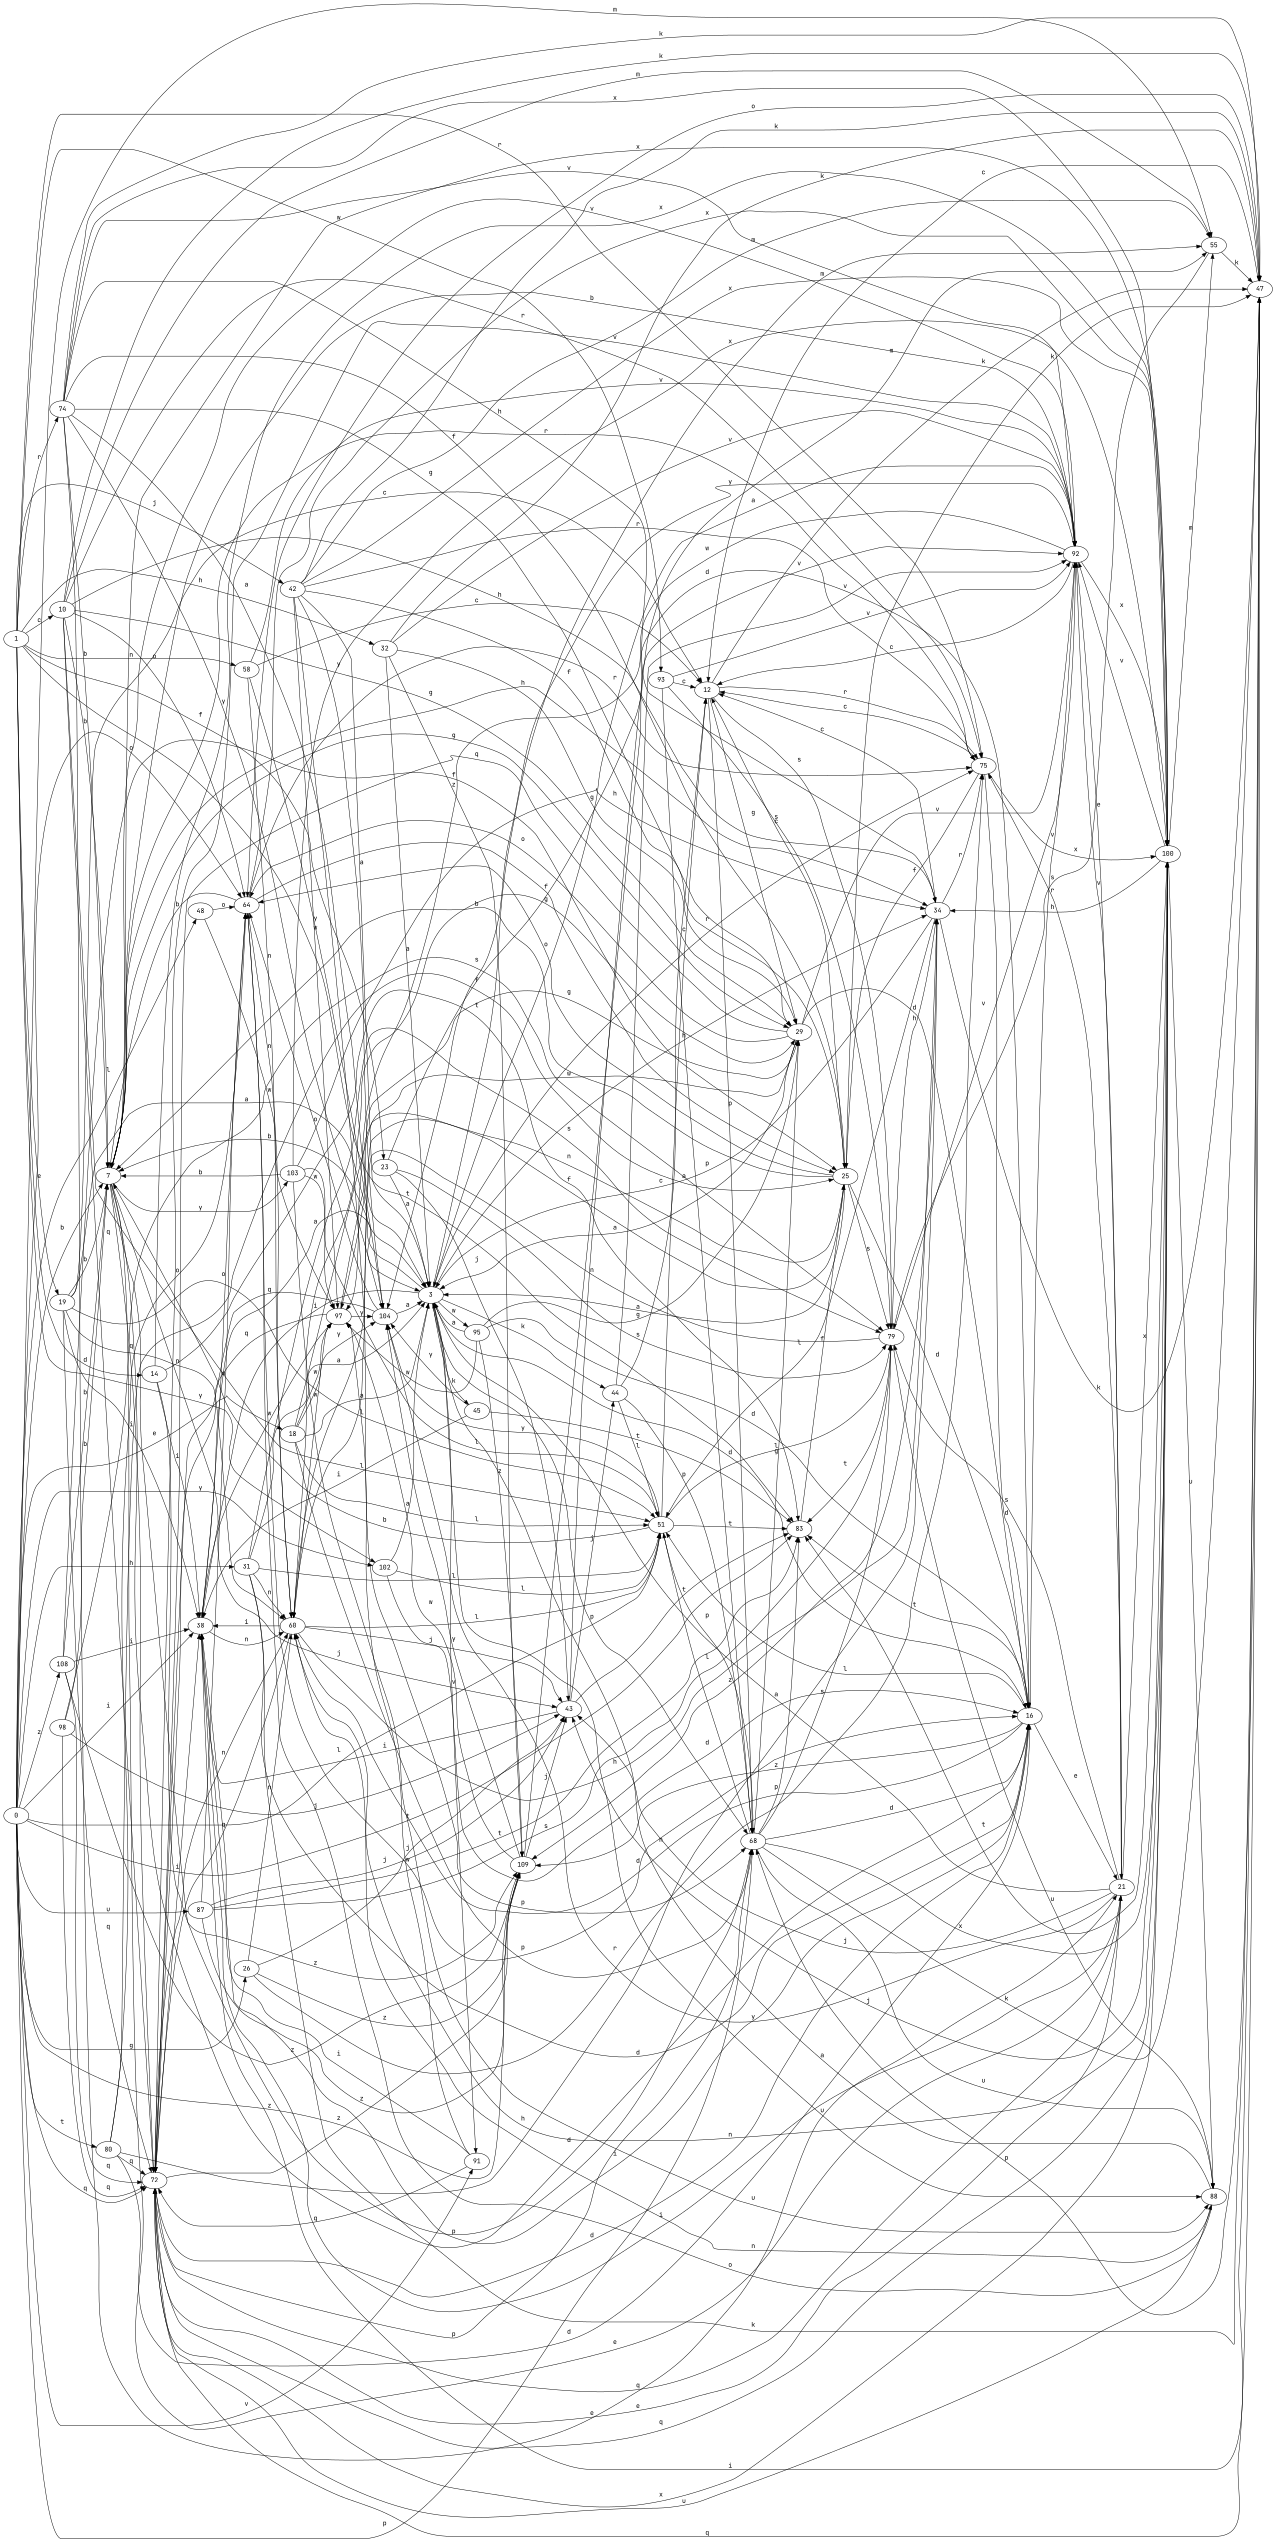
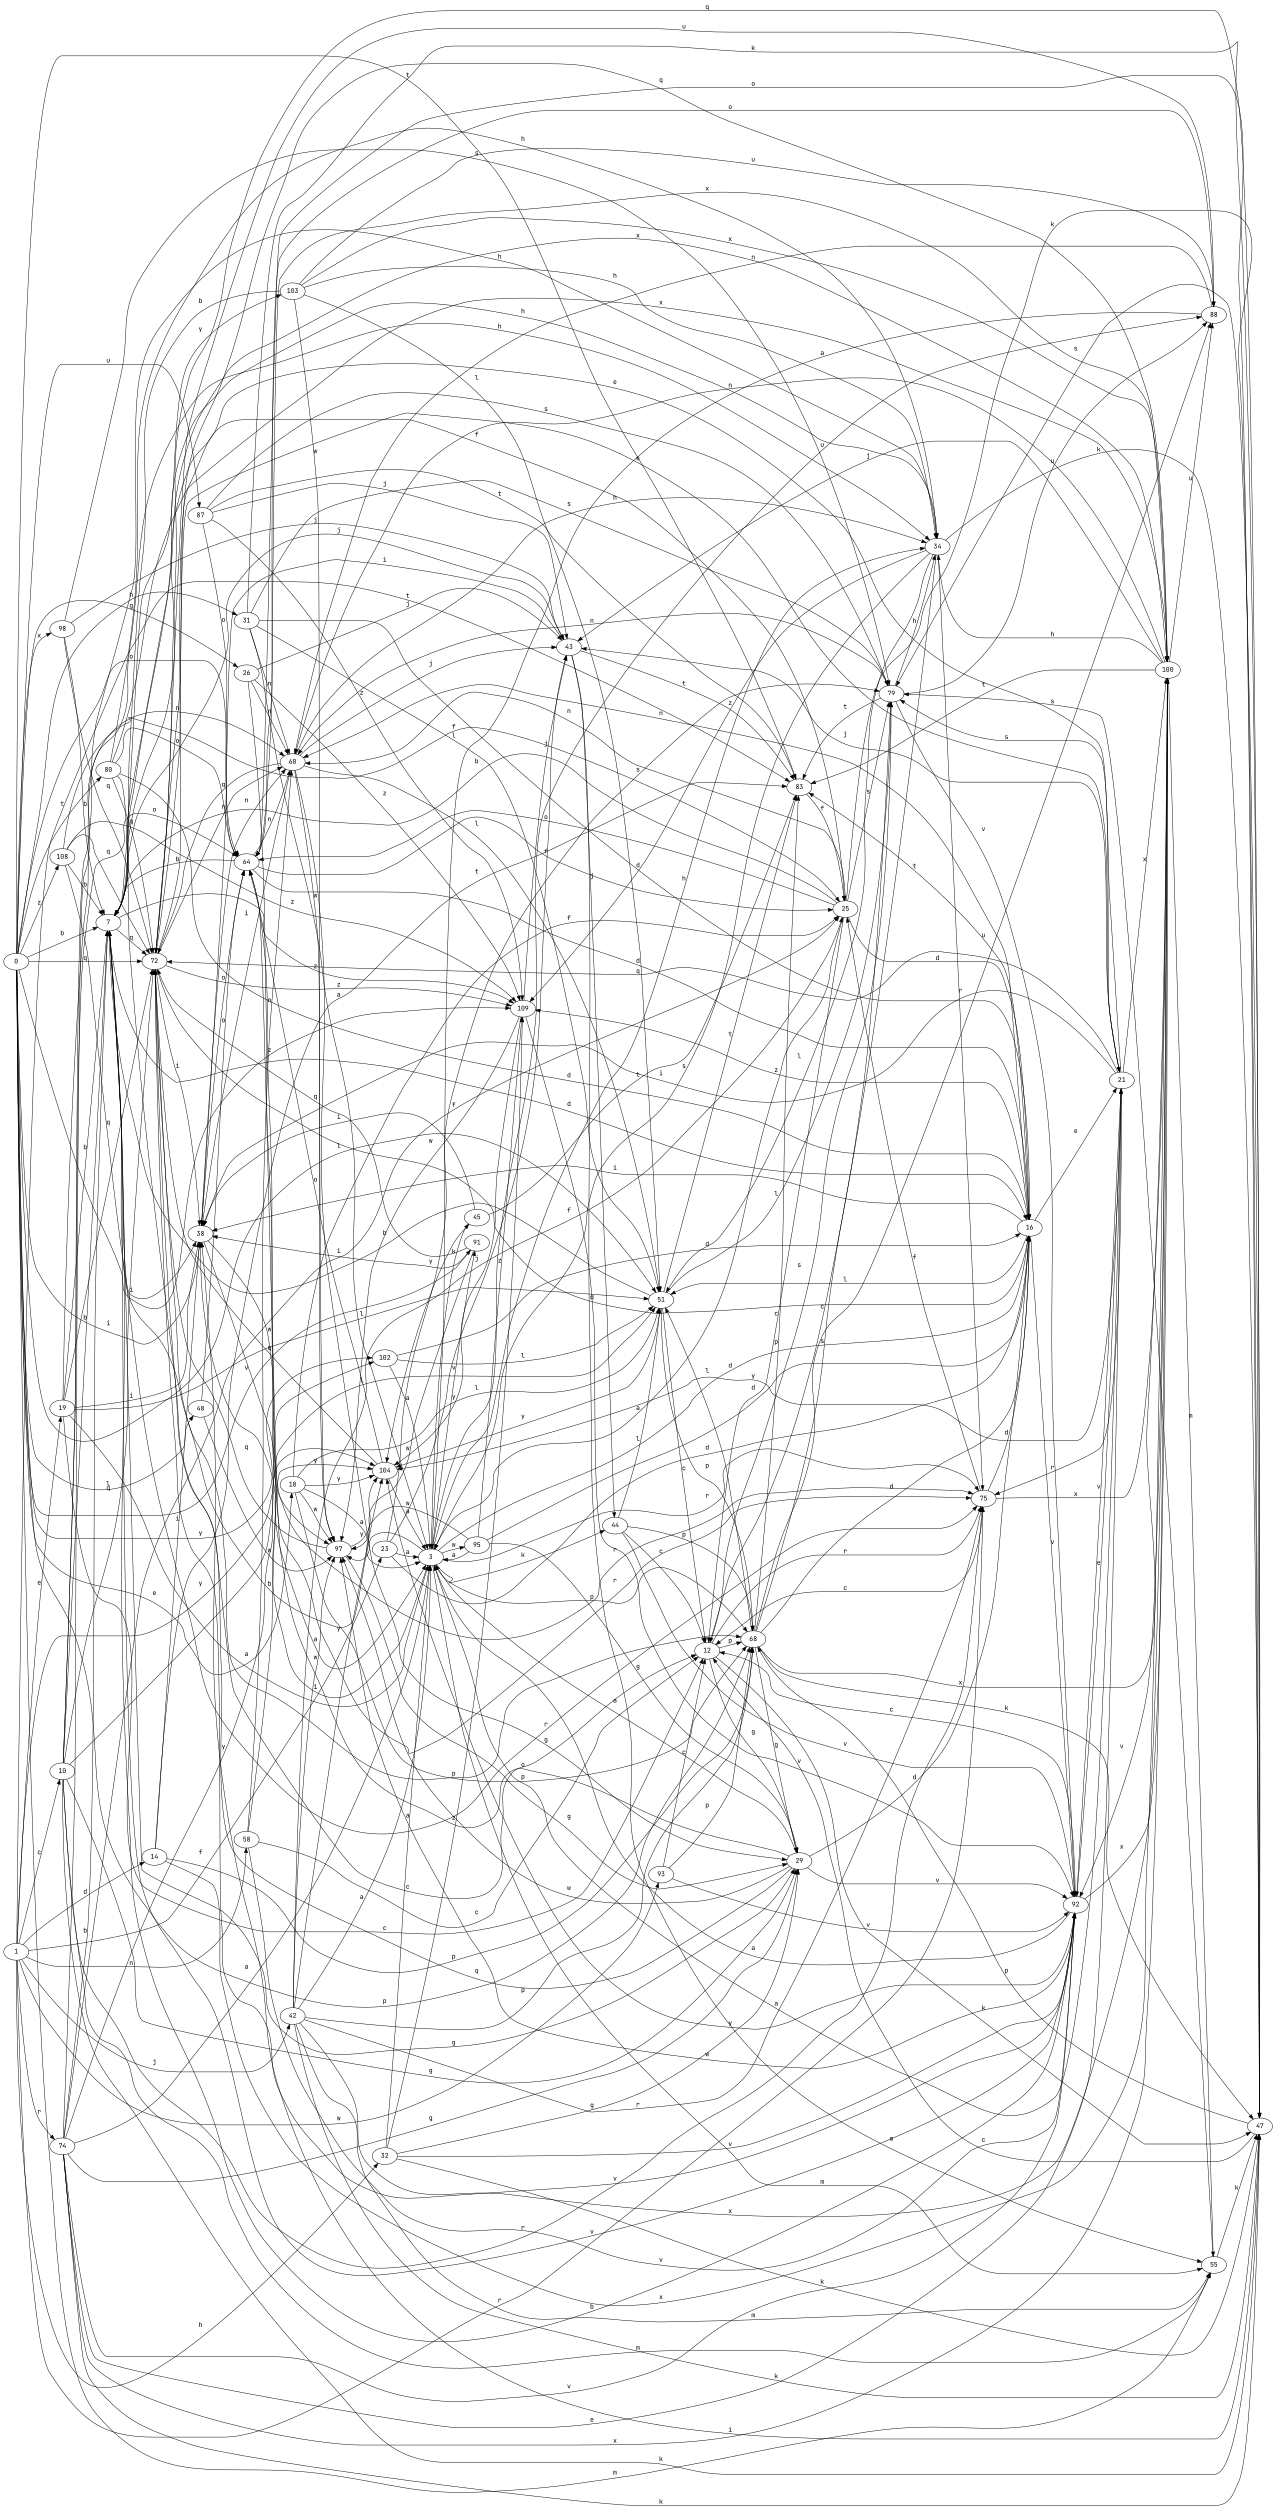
none -> (21, 791)
(843, 981) -> (1232, 344)
(684, 1176) -> (684, 1066)
none -> (237, 1697)
